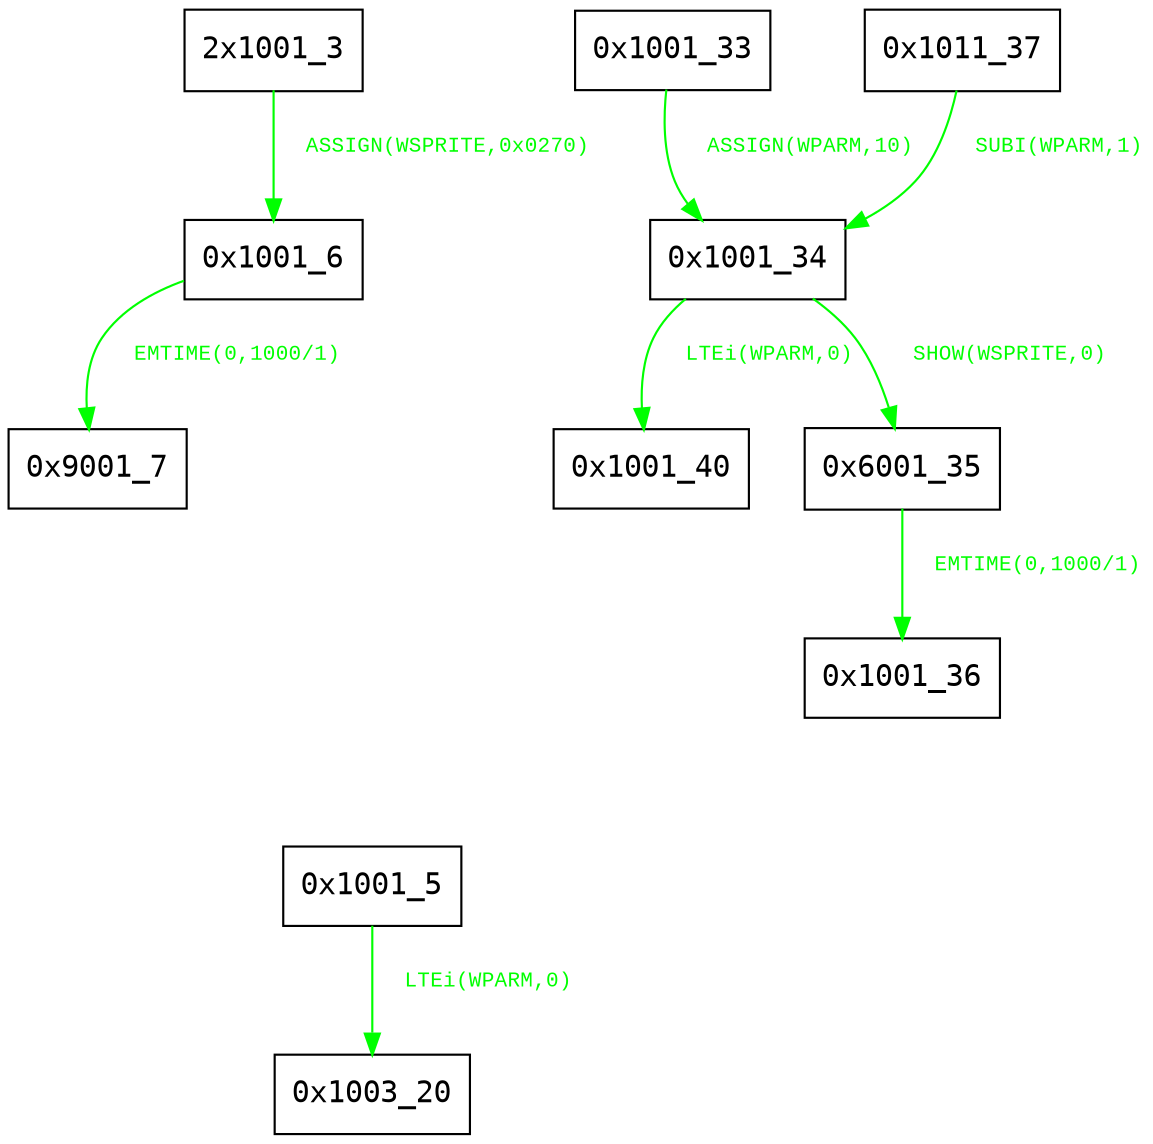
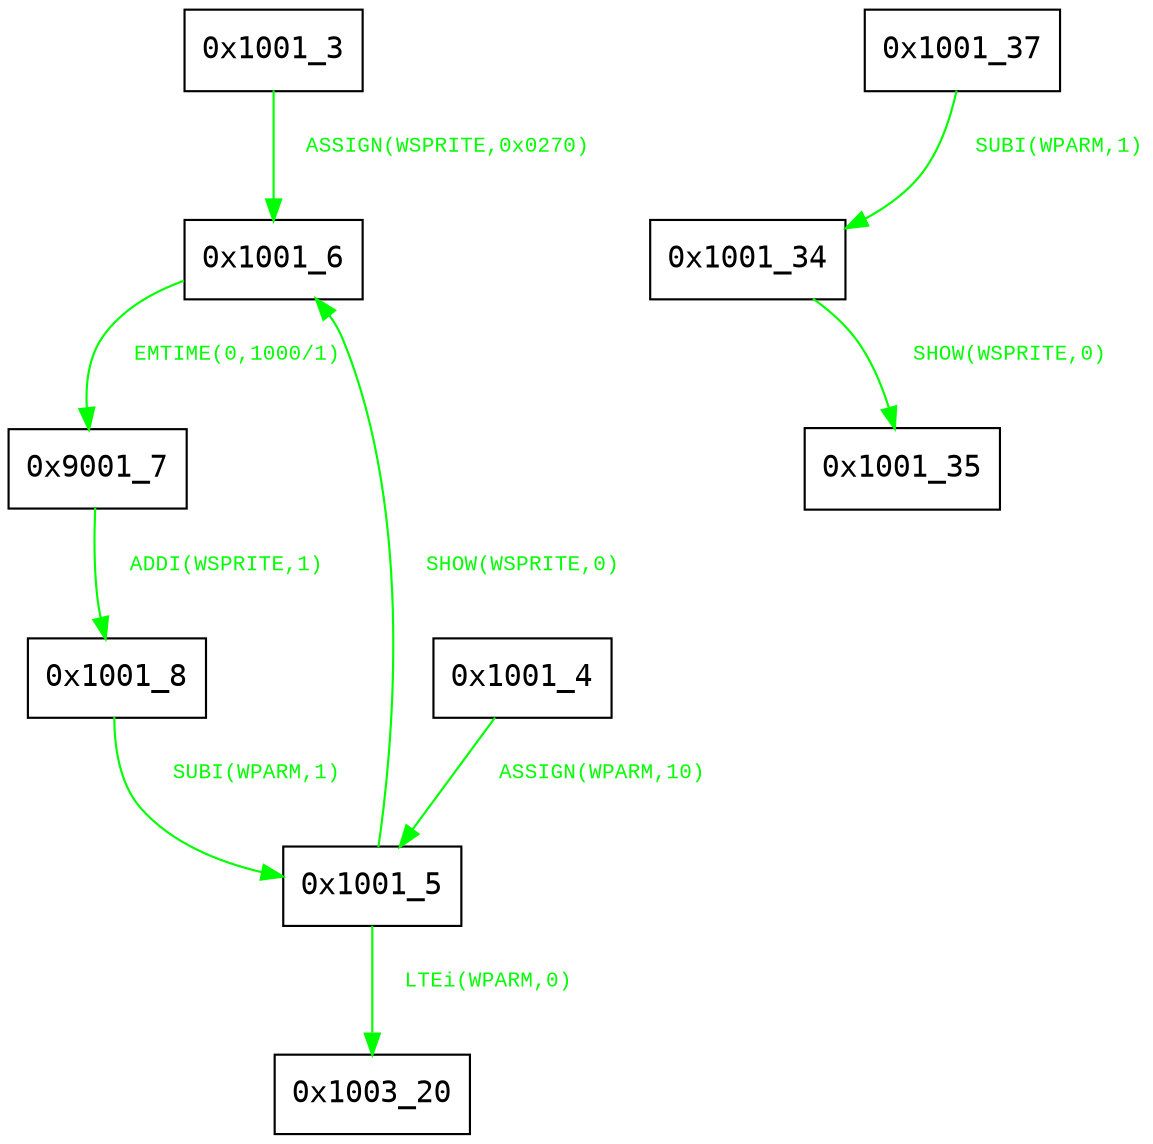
(274, 50) -> (274, 50)
(673, 50) -> none
(962, 50) -> (962, 50)
(651, 469) -> none
(902, 469) -> (902, 469)
none -> (391, 577)
none -> (117, 678)
none -> (523, 678)
(902, 678) -> none
